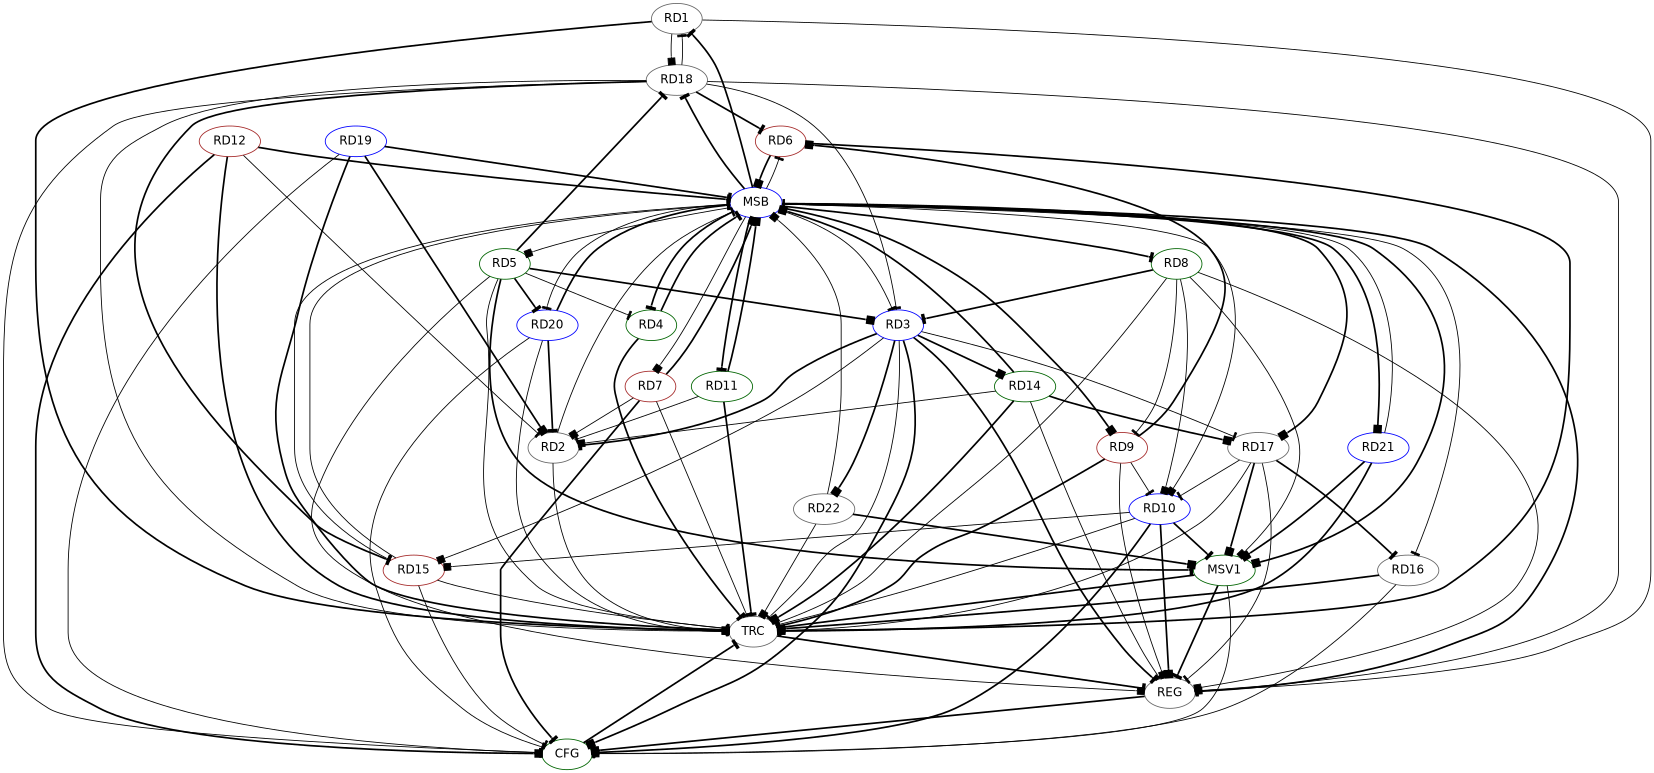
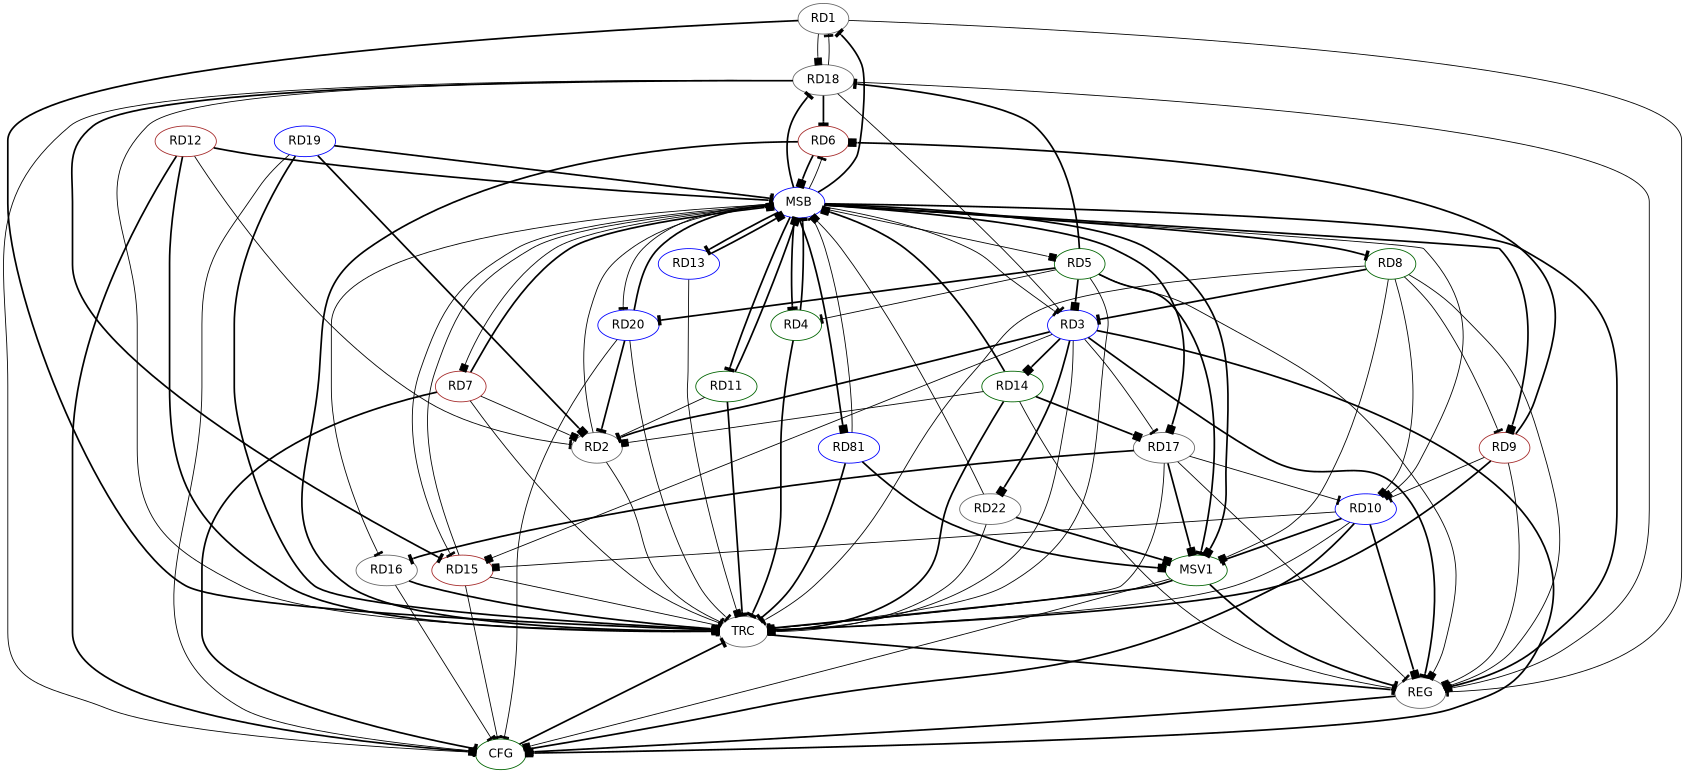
none -> (689, 264)
(1378, 448) -> (849, 448)
